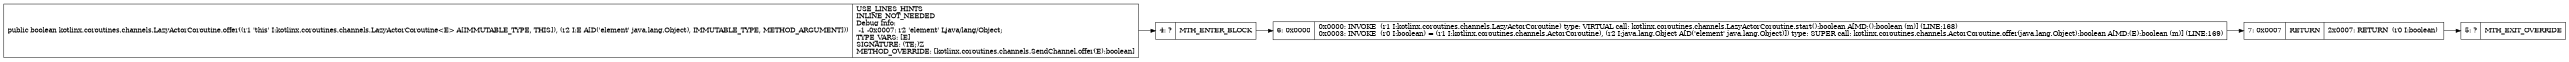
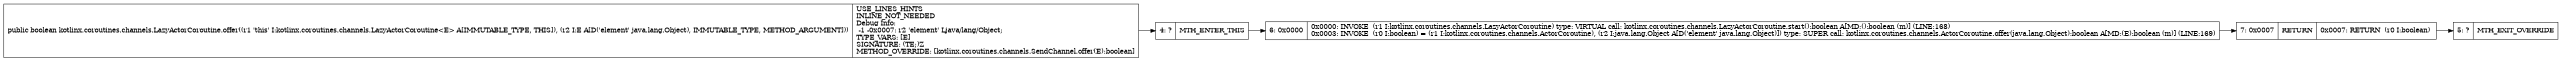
(1216, 31) -> (1212, 31)
(2384, 31) -> (2376, 31)
